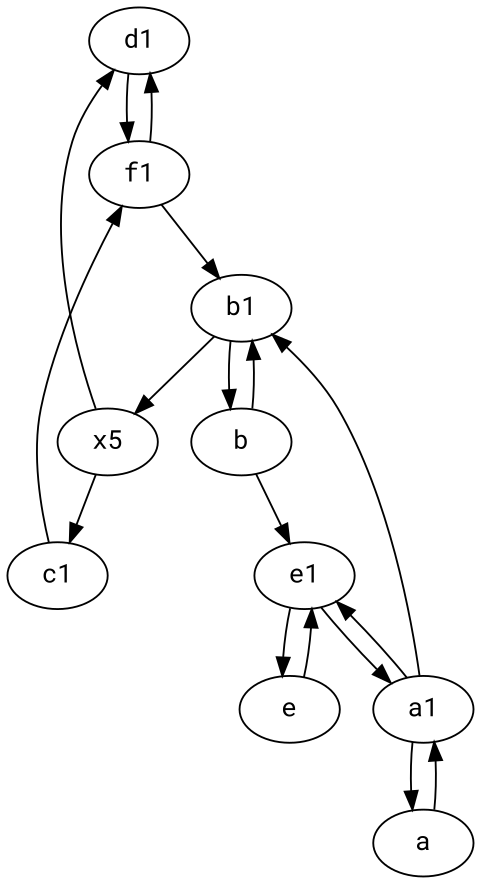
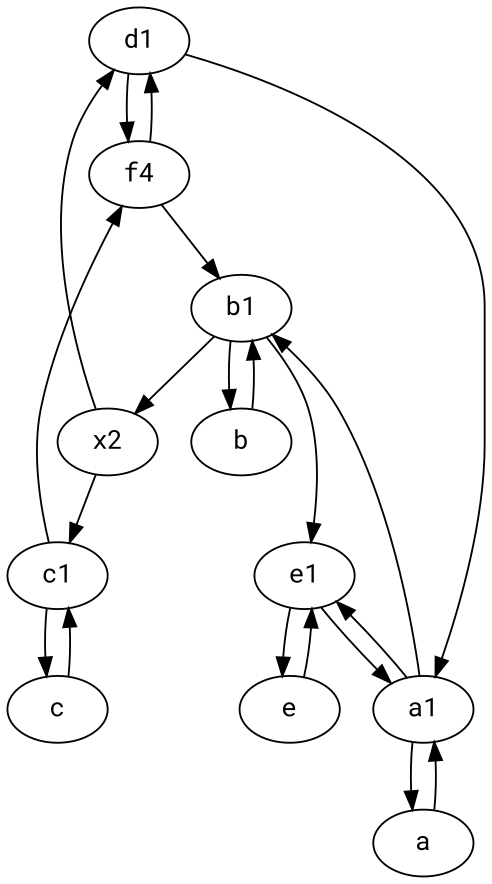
(139, 175) -> (139, 175)
none -> (480, 277)
(108, 442) -> (108, 442)
(269, 500) -> (312, 425)
none -> (58, 709)
